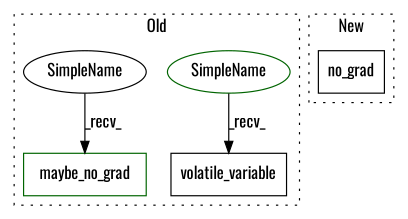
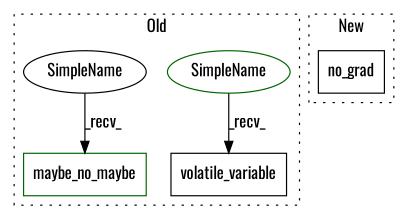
(85, 175) -> (85, 175)
